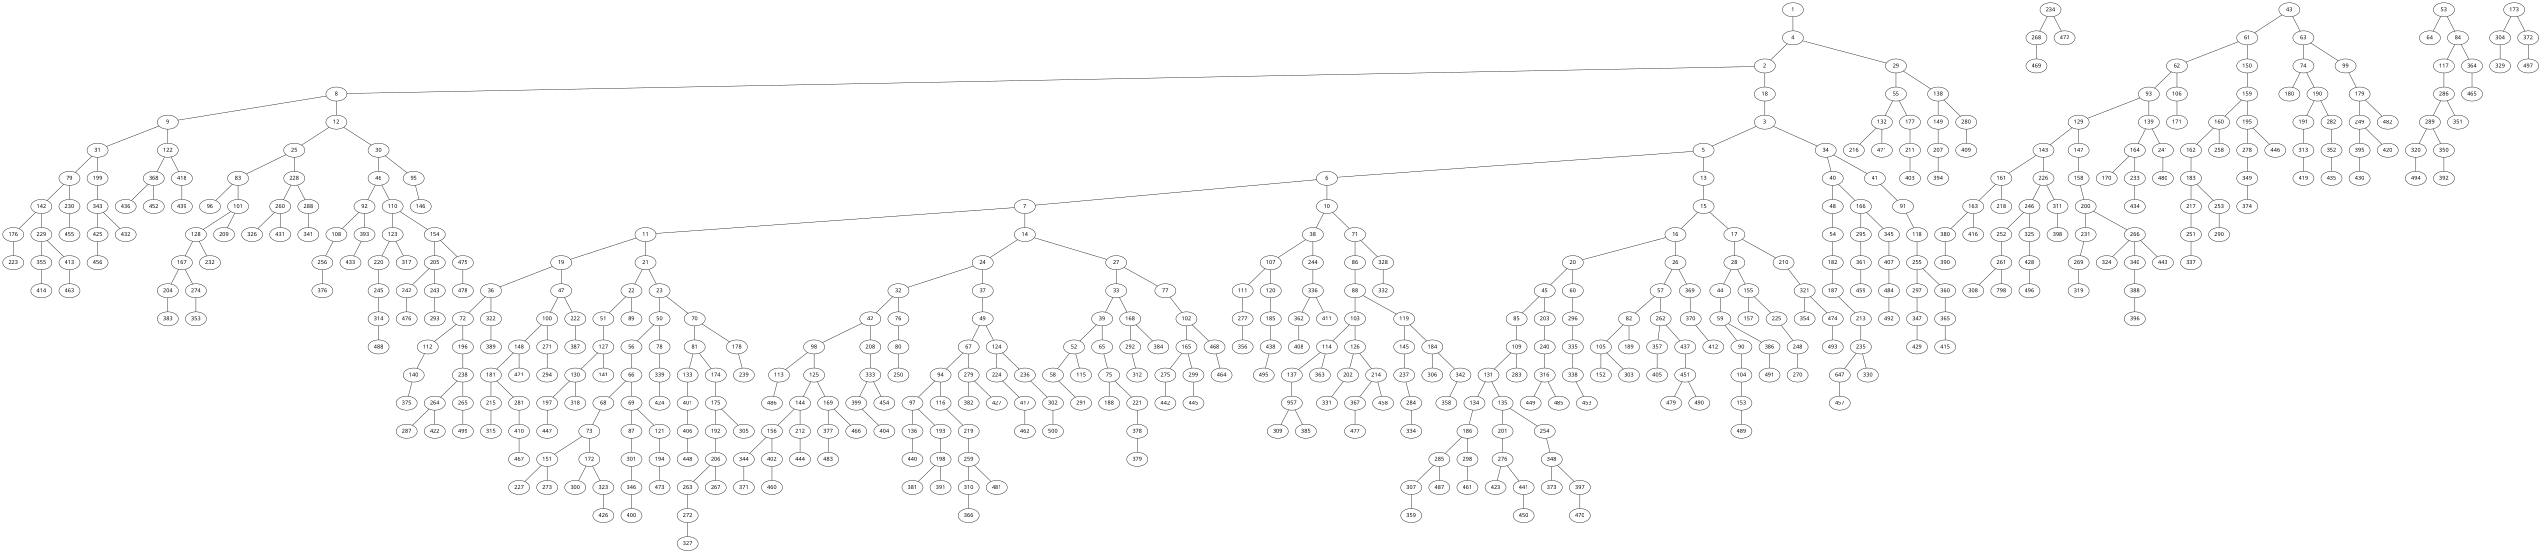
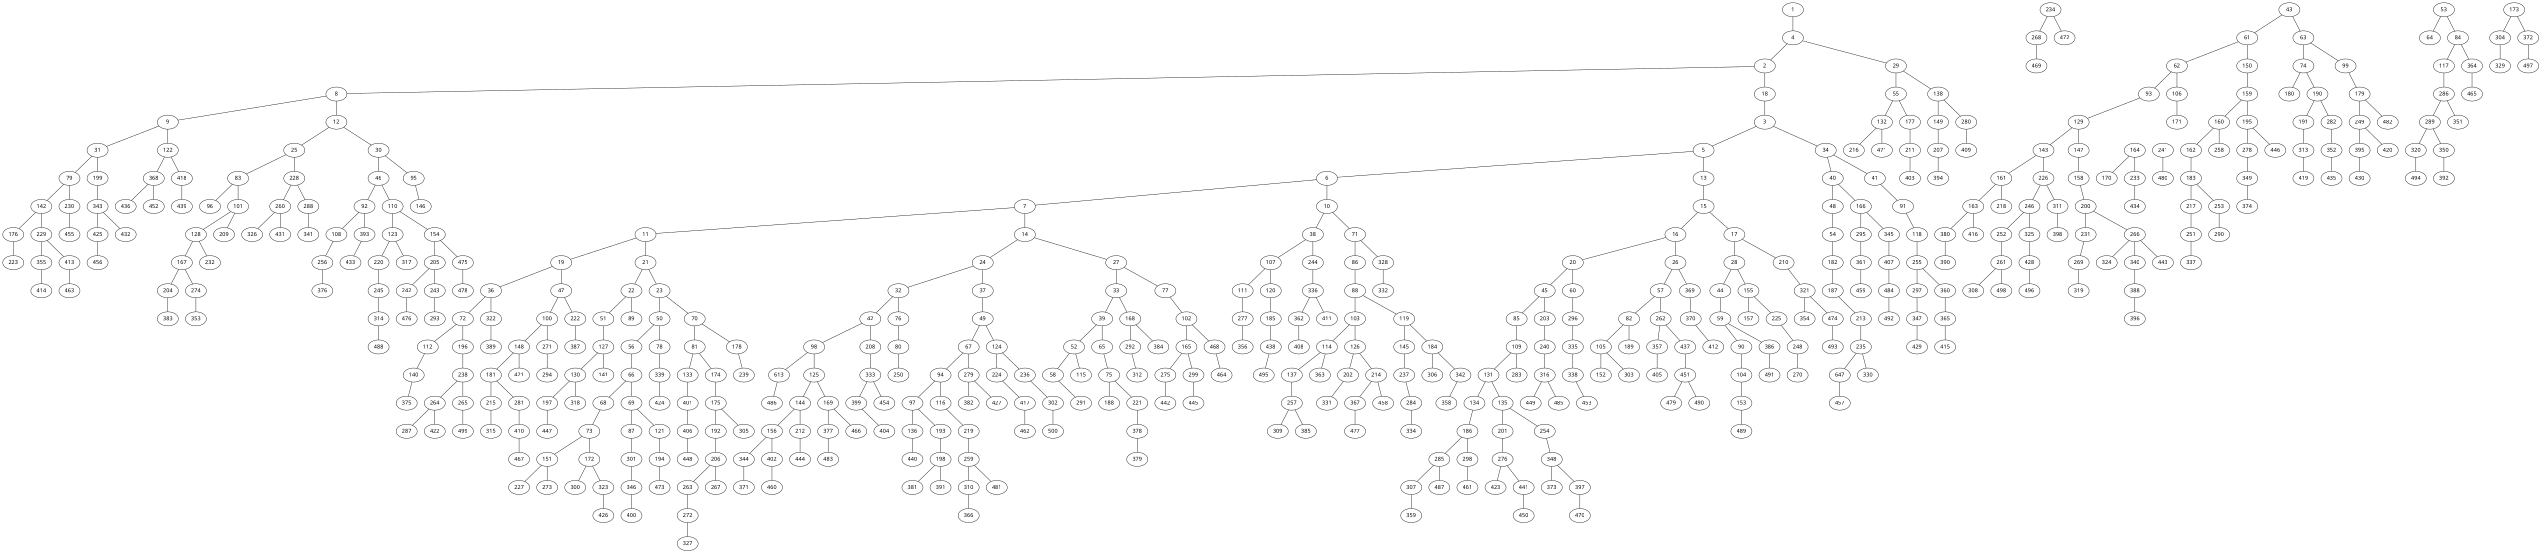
(2149, 122) -> none
(2001, 291) -> (2001, 291)
(779, 375) -> (779, 375)
(1292, 403) -> (1292, 403)
